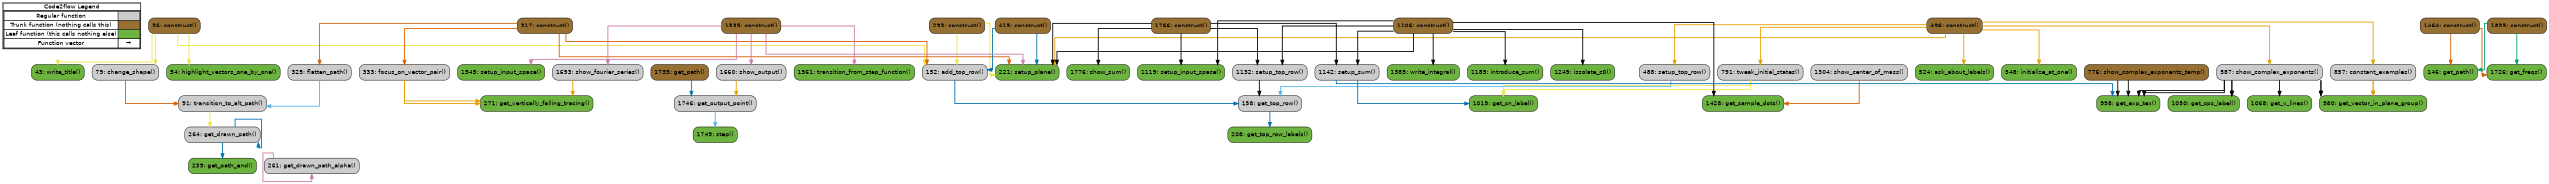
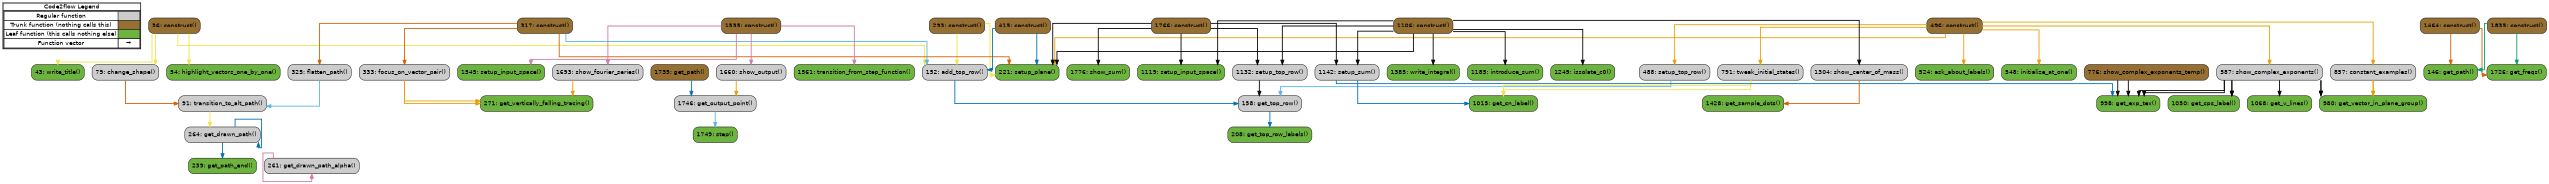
(1618, 23) -> (1676, 20)
(742, 42) -> (742, 42)
(887, 54) -> none
